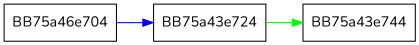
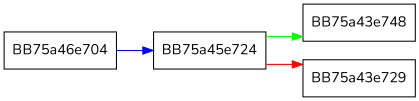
(210, 23) -> (210, 50)
(359, 23) -> (359, 23)
none -> (359, 78)
